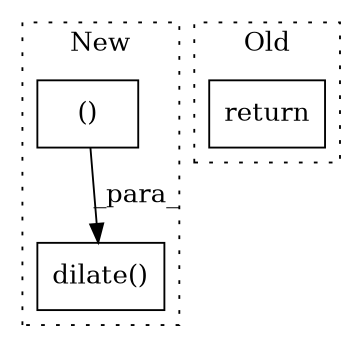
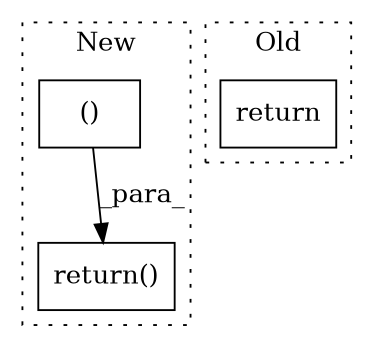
(101, 276) -> (106, 276)
